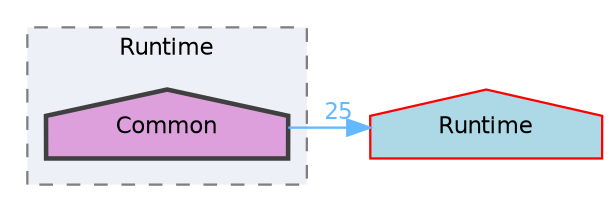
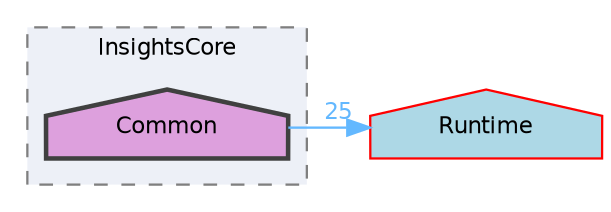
(167, 49) -> (167, 49)
